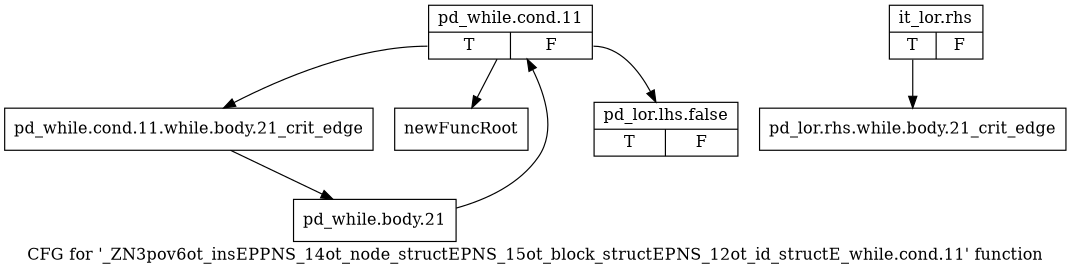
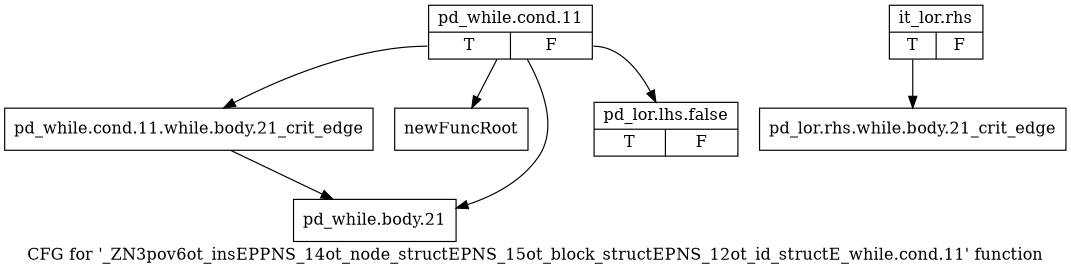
(536, 160) -> (542, 150)
